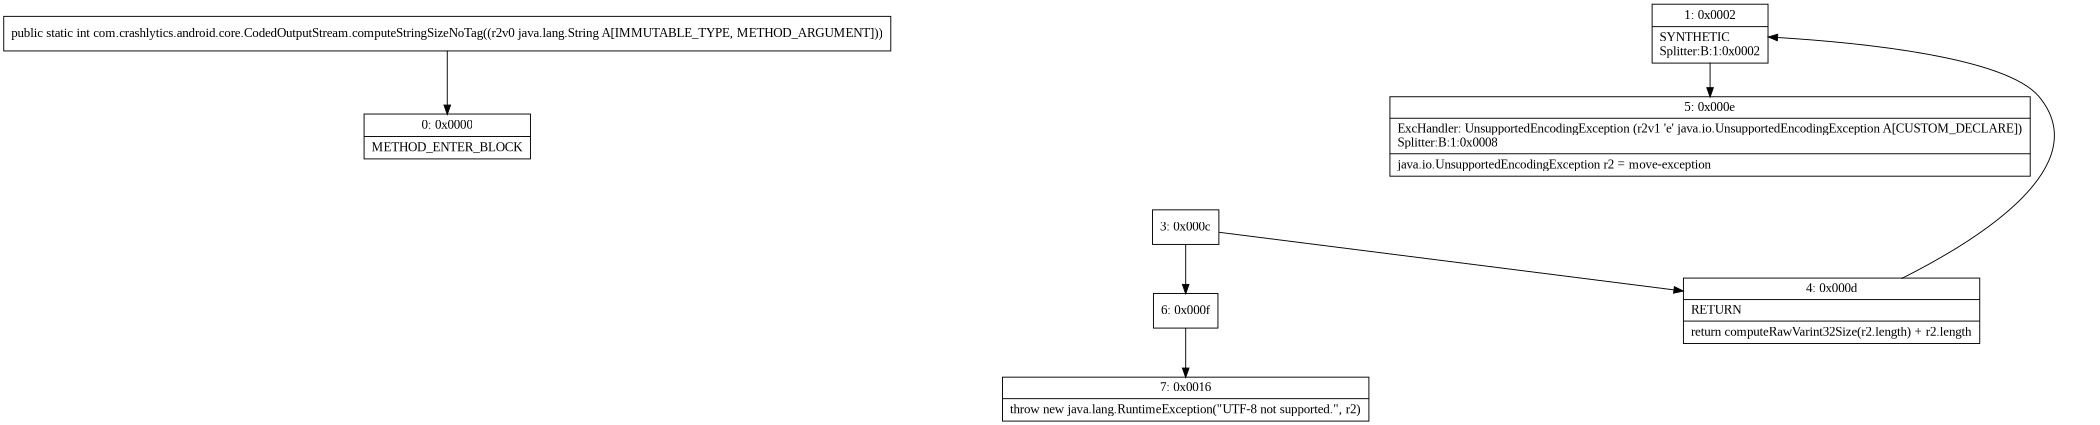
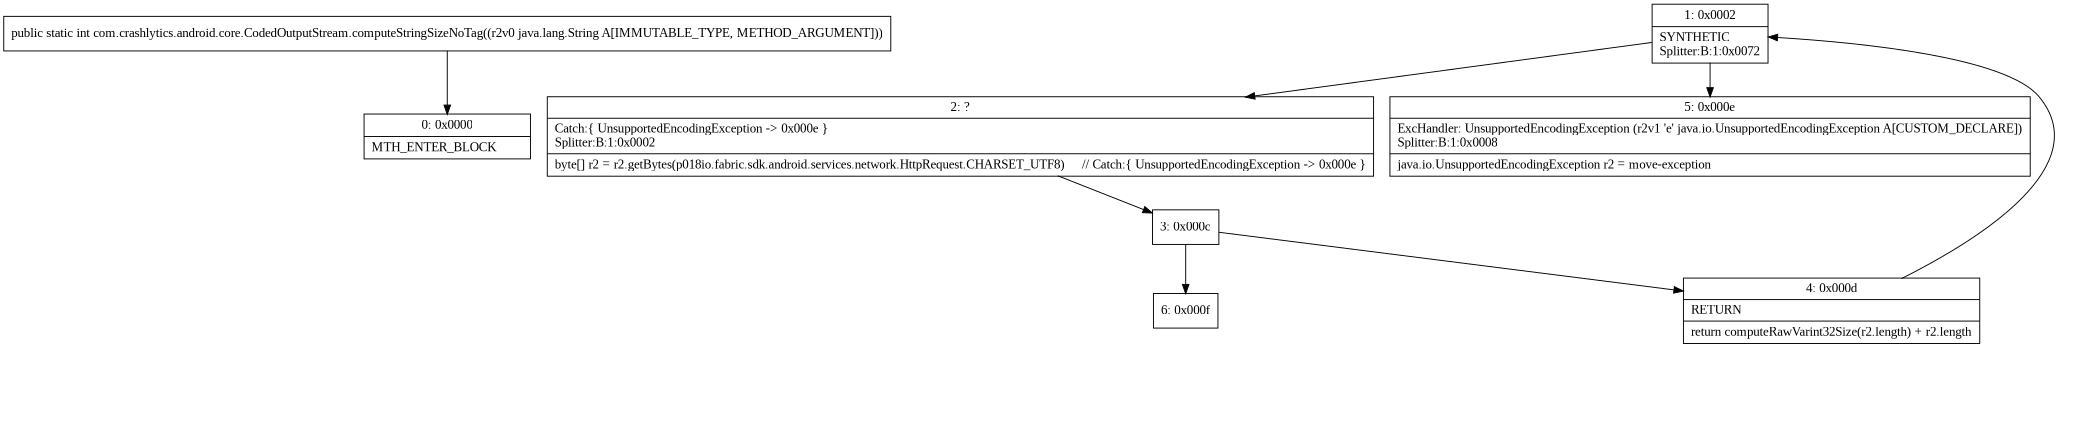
(1710, 51) -> (1710, 51)
none -> (960, 136)
(447, 147) -> (434, 147)
(1186, 399) -> none
